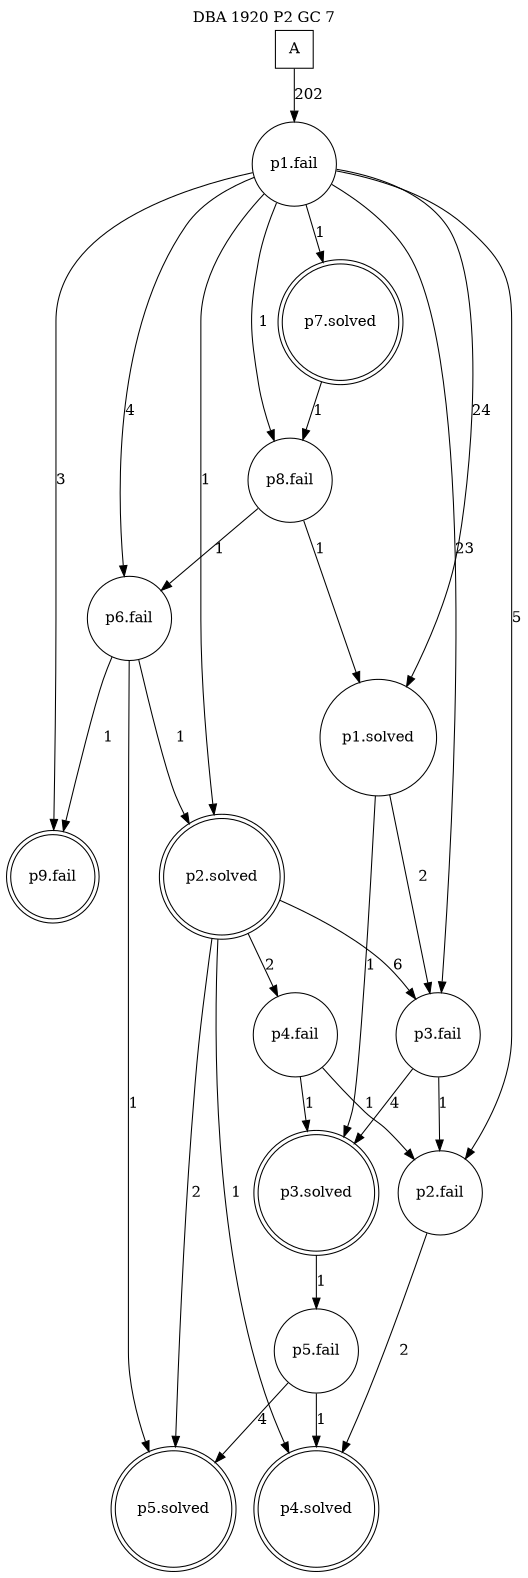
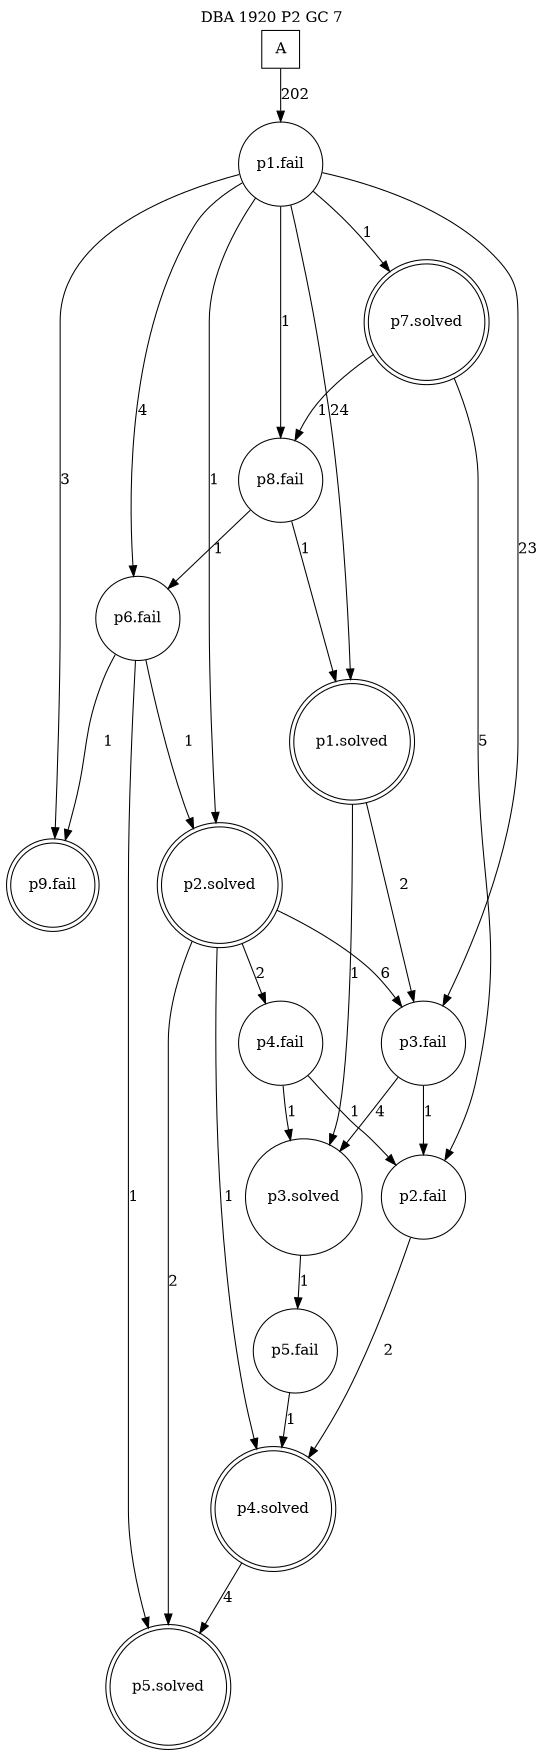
(512, 614) -> (479, 766)
(378, 738) -> (352, 742)
(316, 1193) -> (304, 1197)
(255, 1419) -> (223, 1594)
